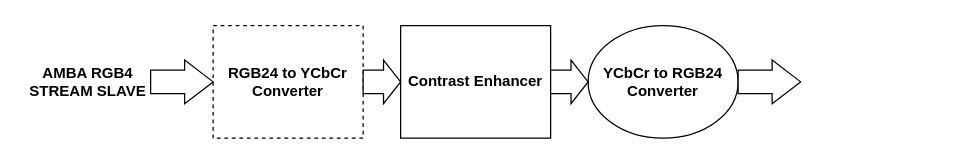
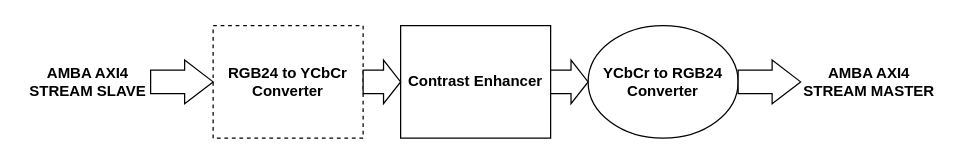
(88, 82) -> (88, 82)
none -> (869, 82)
